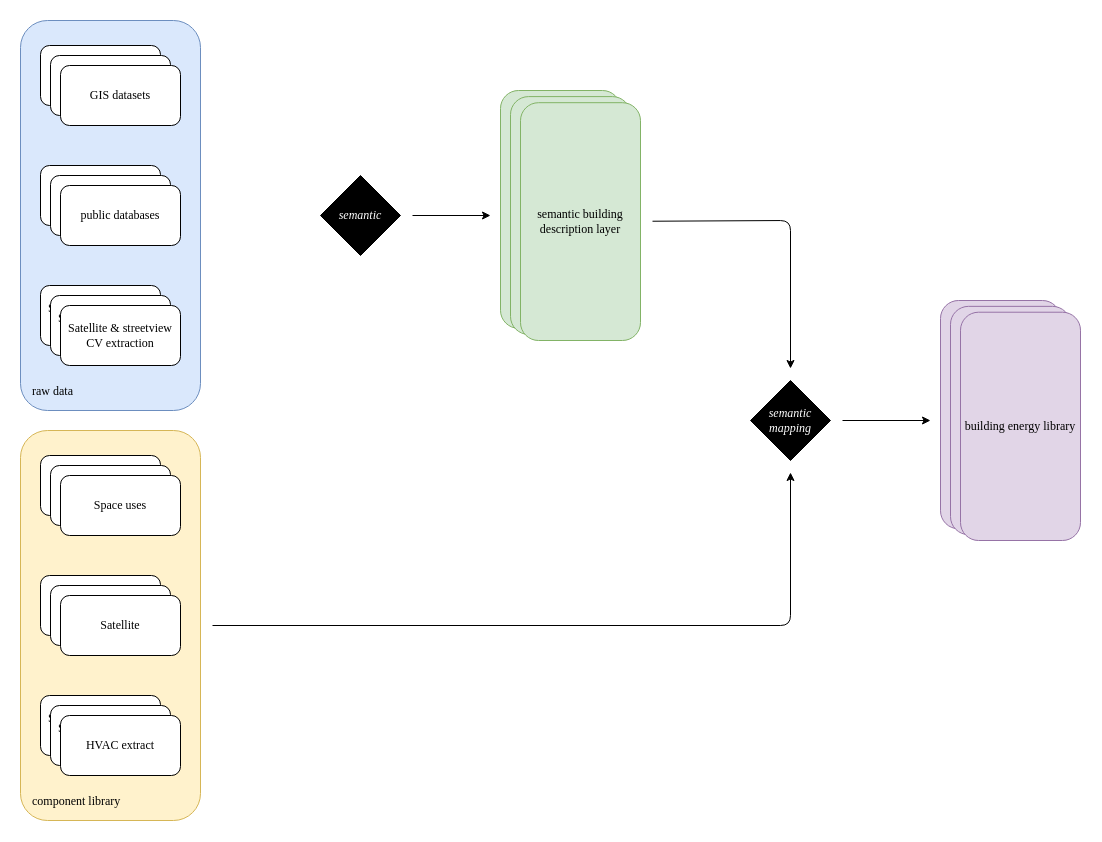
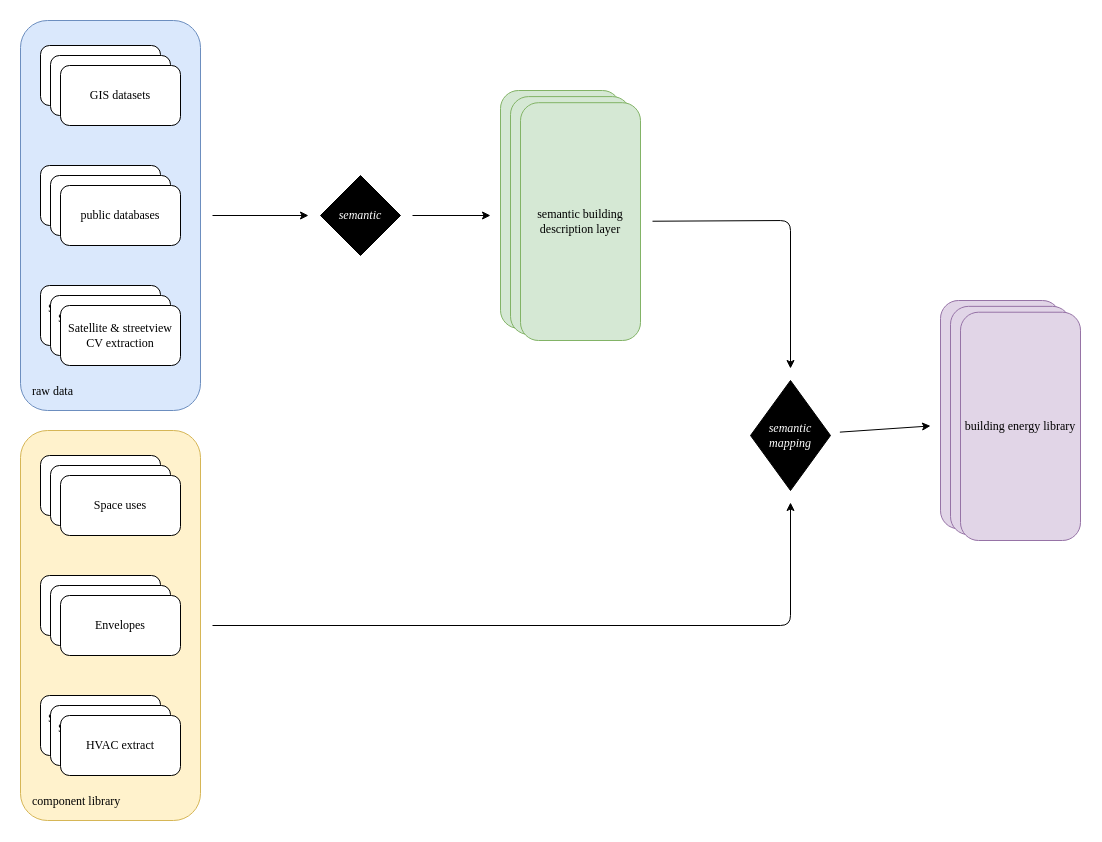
none -> (257, 216)
(791, 421) -> (791, 436)
(121, 626) -> (121, 626)
